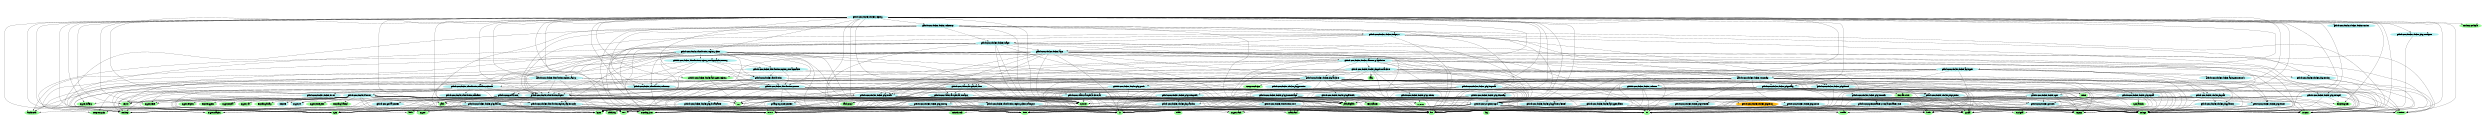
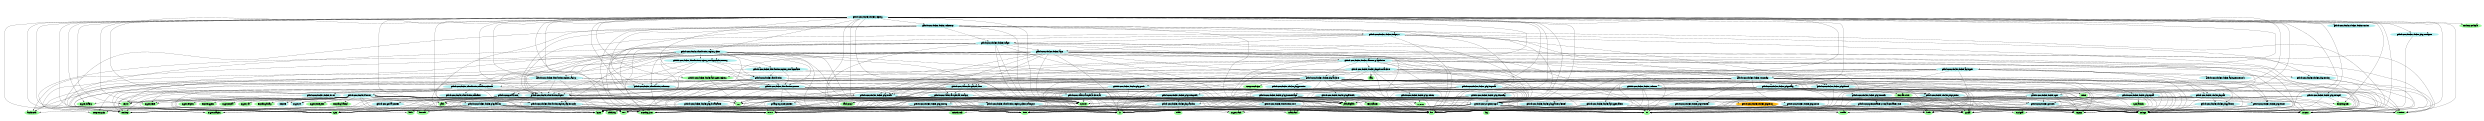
(423, 113) -> (423, 113)
